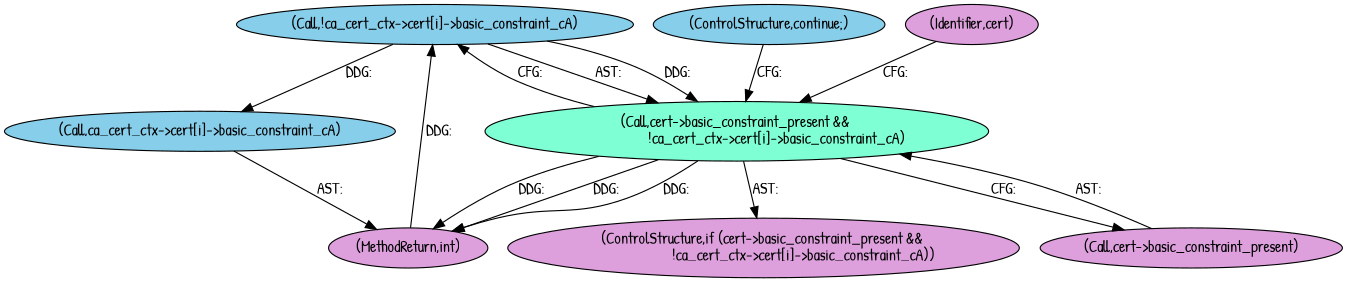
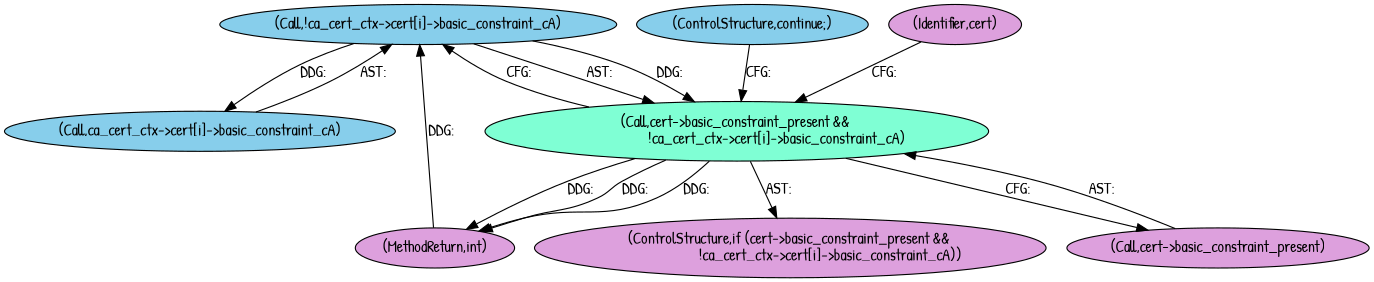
(300, 188) -> (321, 86)
